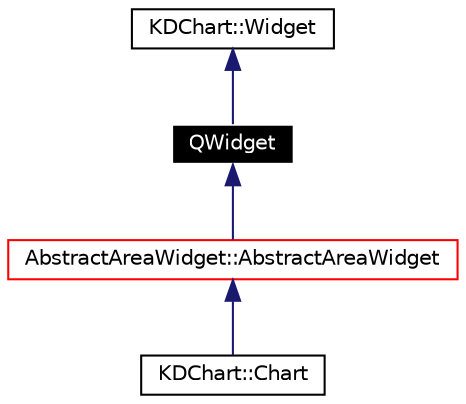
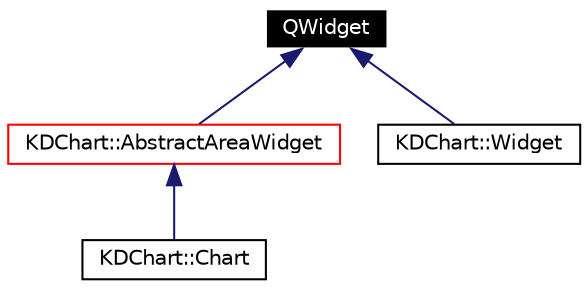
(233, 97) -> (411, 93)
(233, 260) -> (174, 144)
